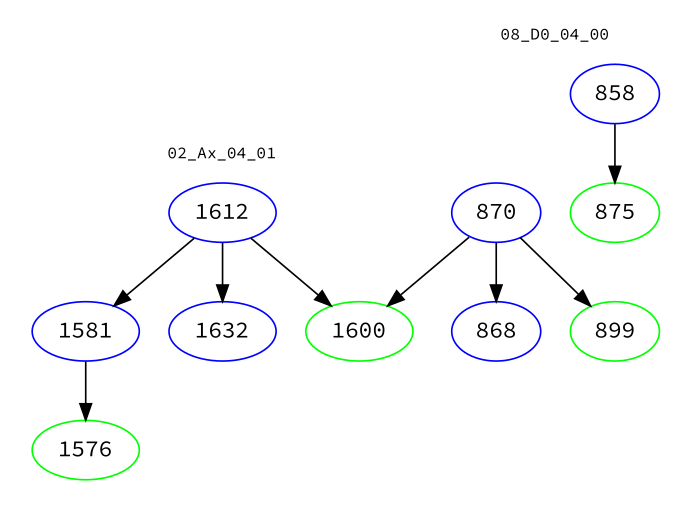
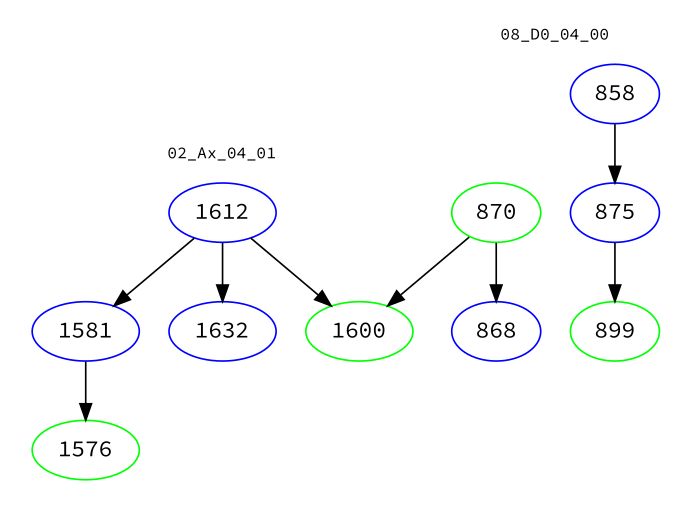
(496, 213) -> (496, 213)
(615, 213) -> (615, 213)
(549, 266) -> (615, 264)
